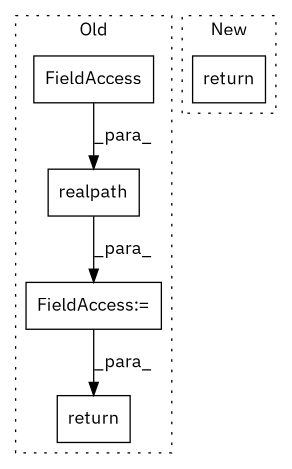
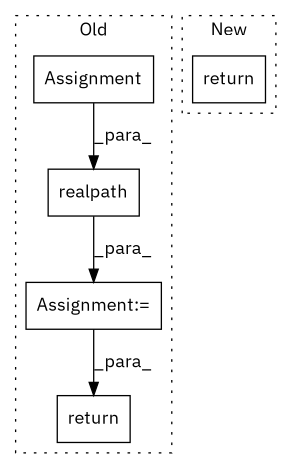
(94, 79) -> (94, 79)
(94, 306) -> (94, 306)
